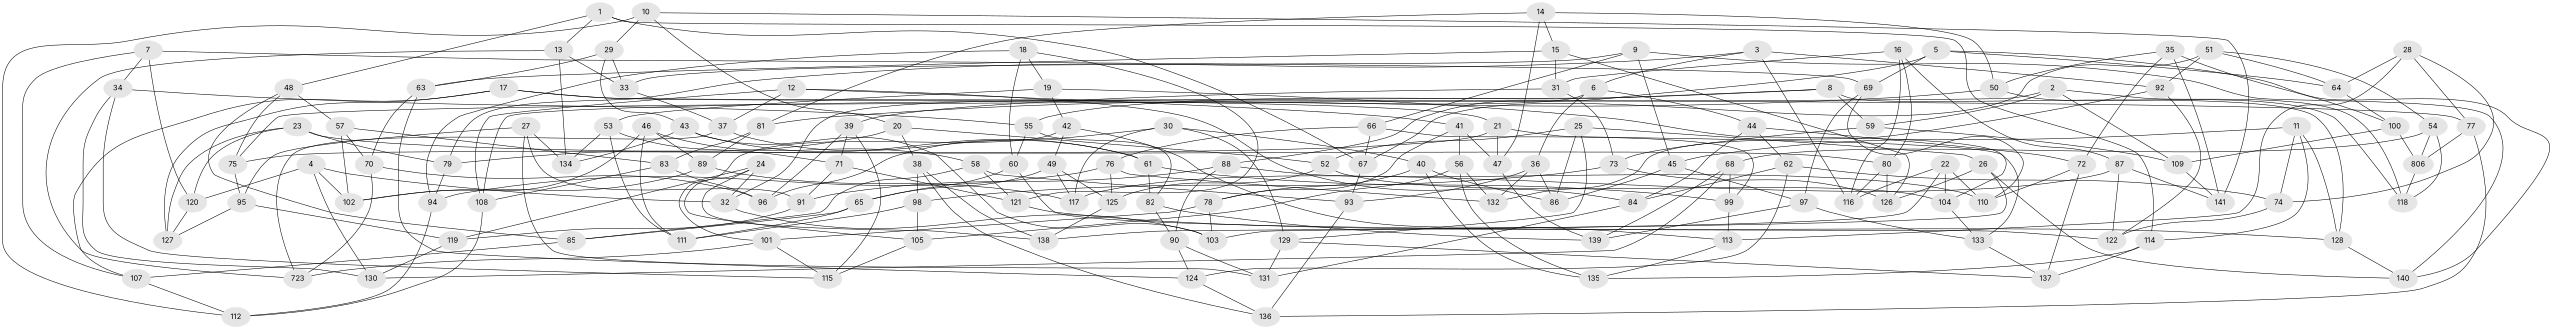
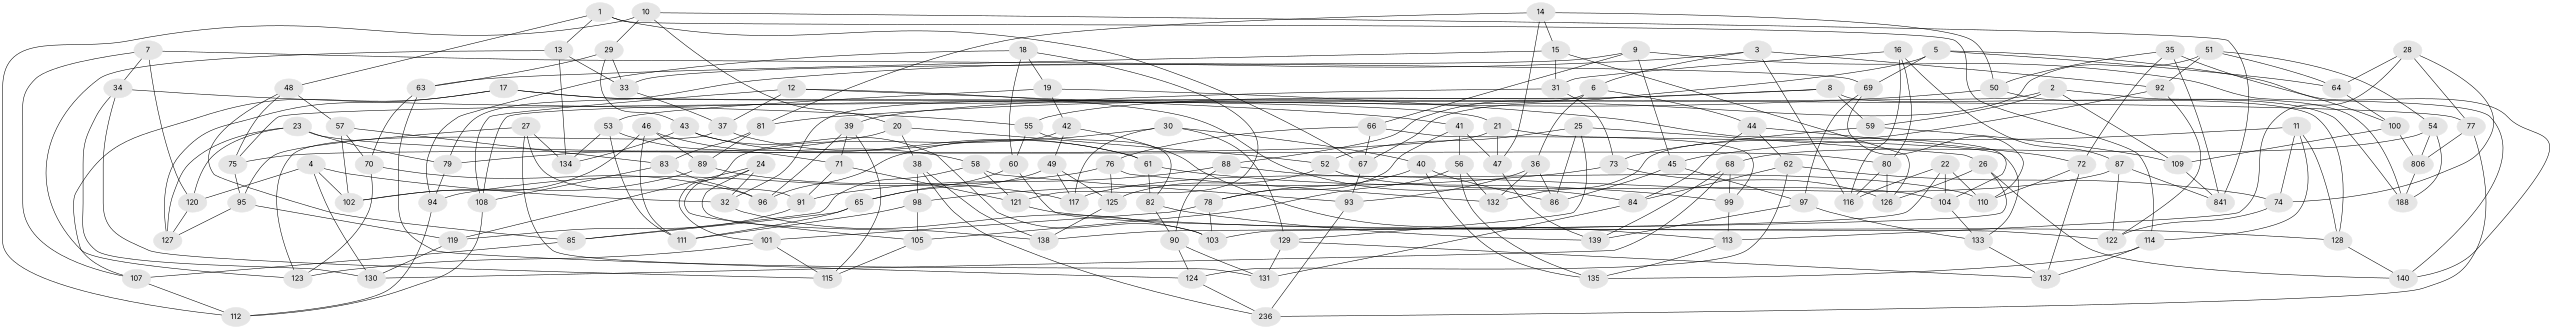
(2220, 203) -> (2220, 203)
(2403, 203) -> (2403, 203)
(298, 279) -> (298, 279)
(1266, 317) -> (1266, 317)
